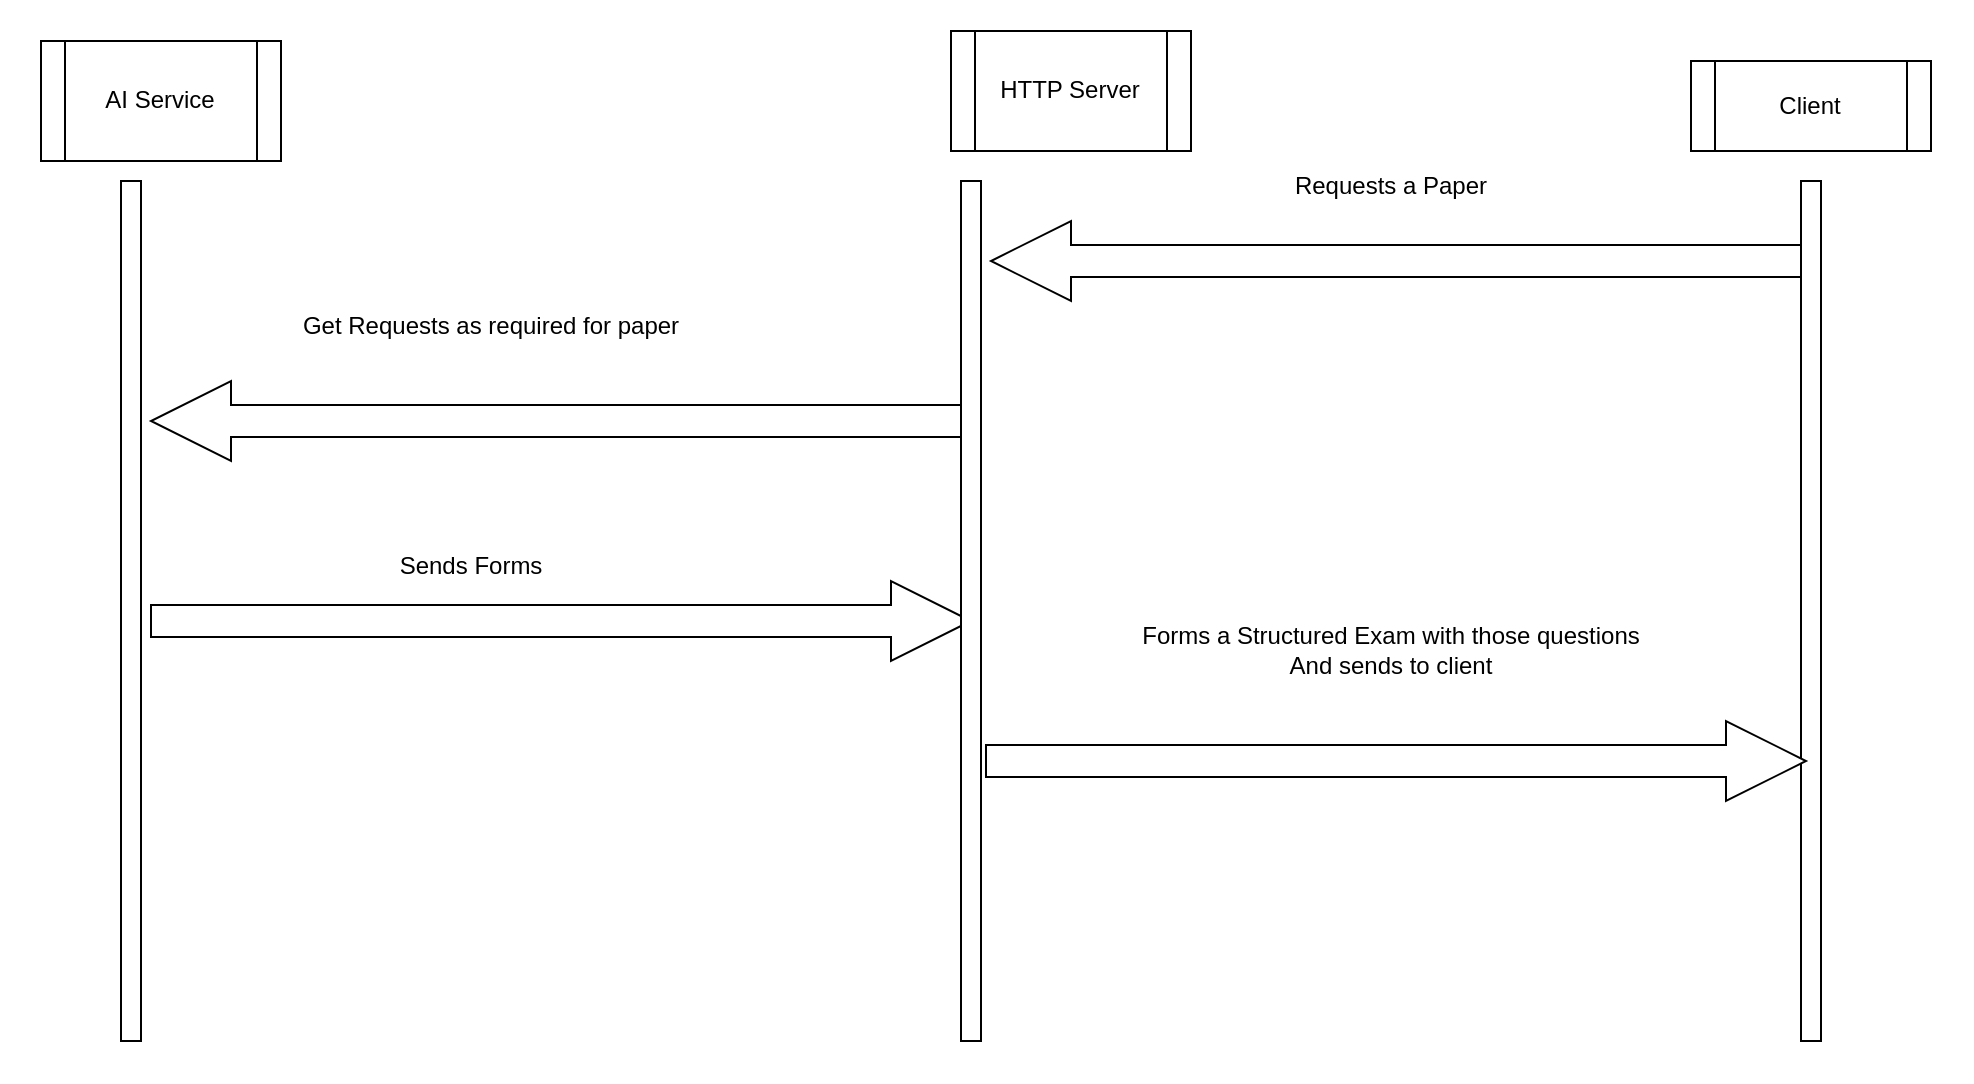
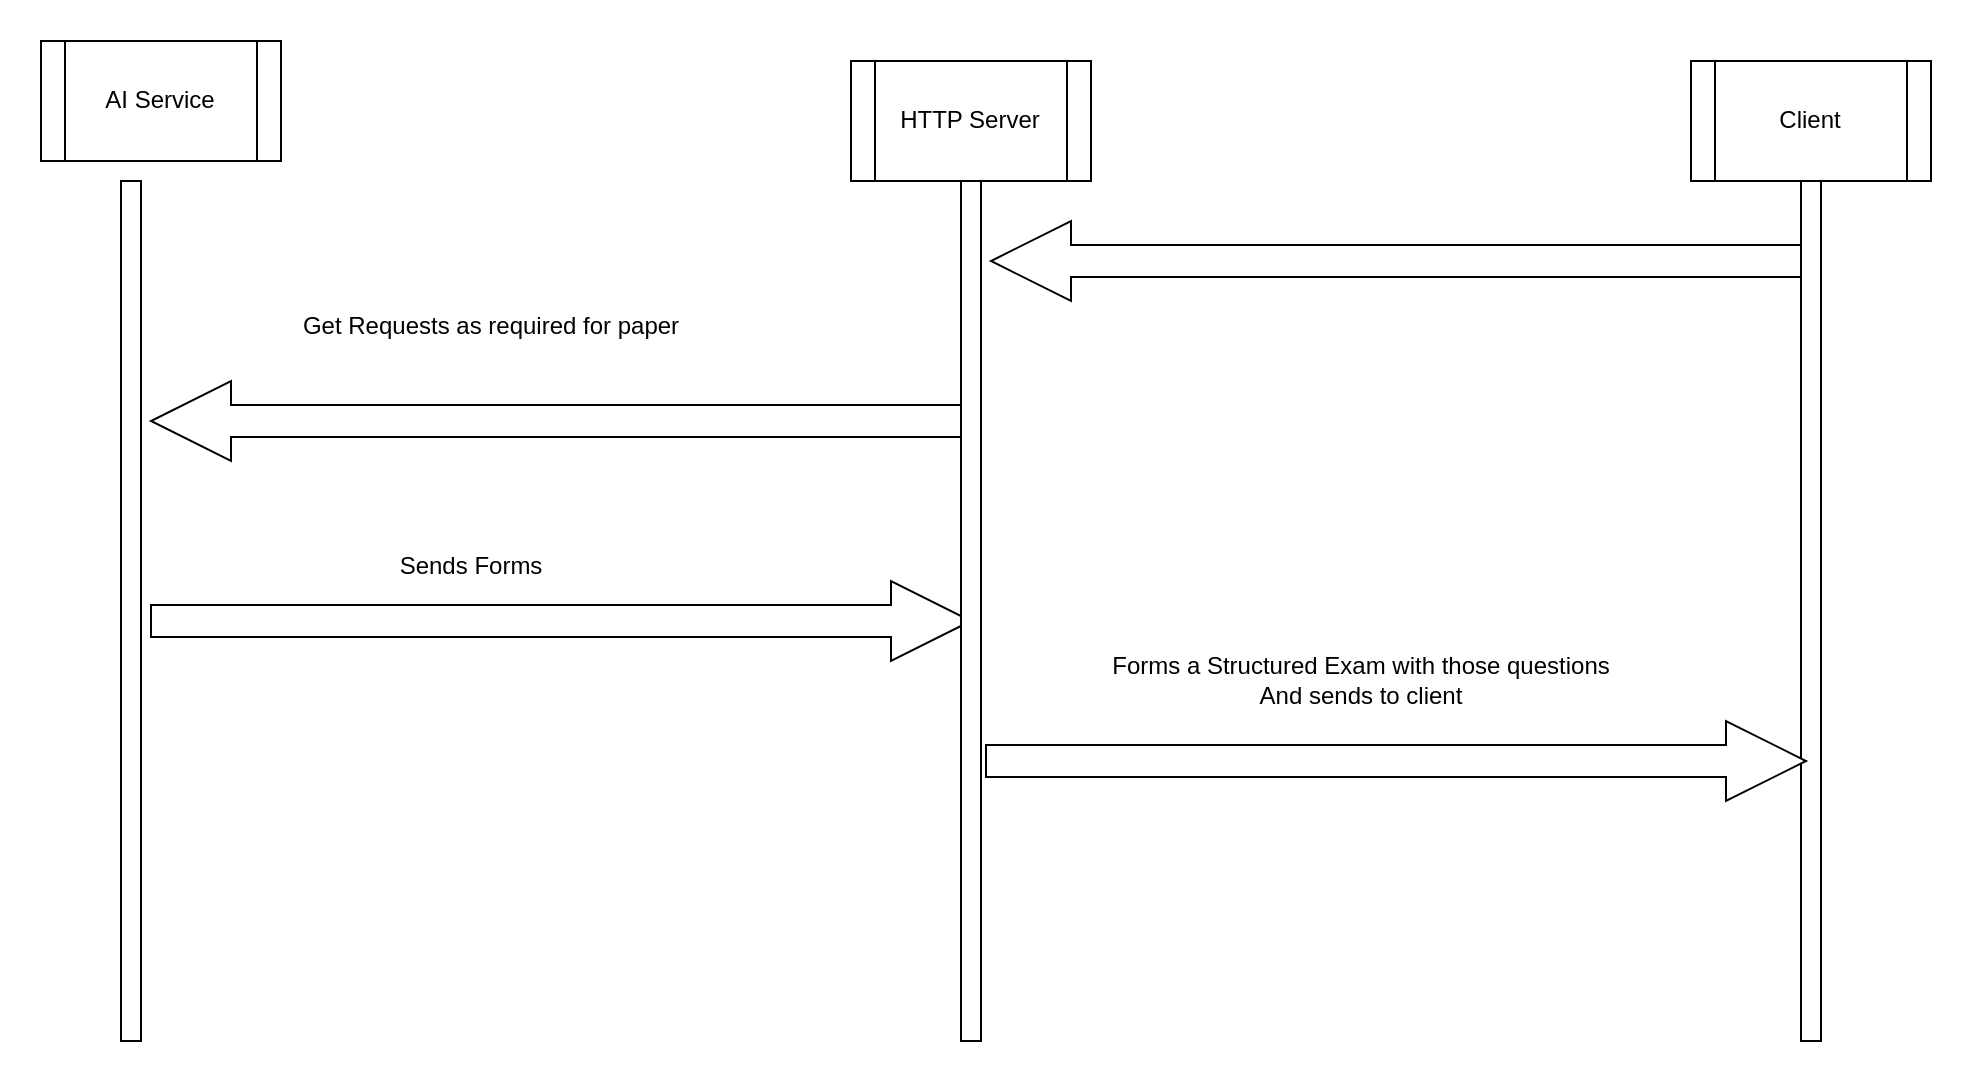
(1071, 91) -> (971, 121)
(1811, 106) -> (1811, 121)
(1391, 187) -> none
(1391, 651) -> (1361, 681)
